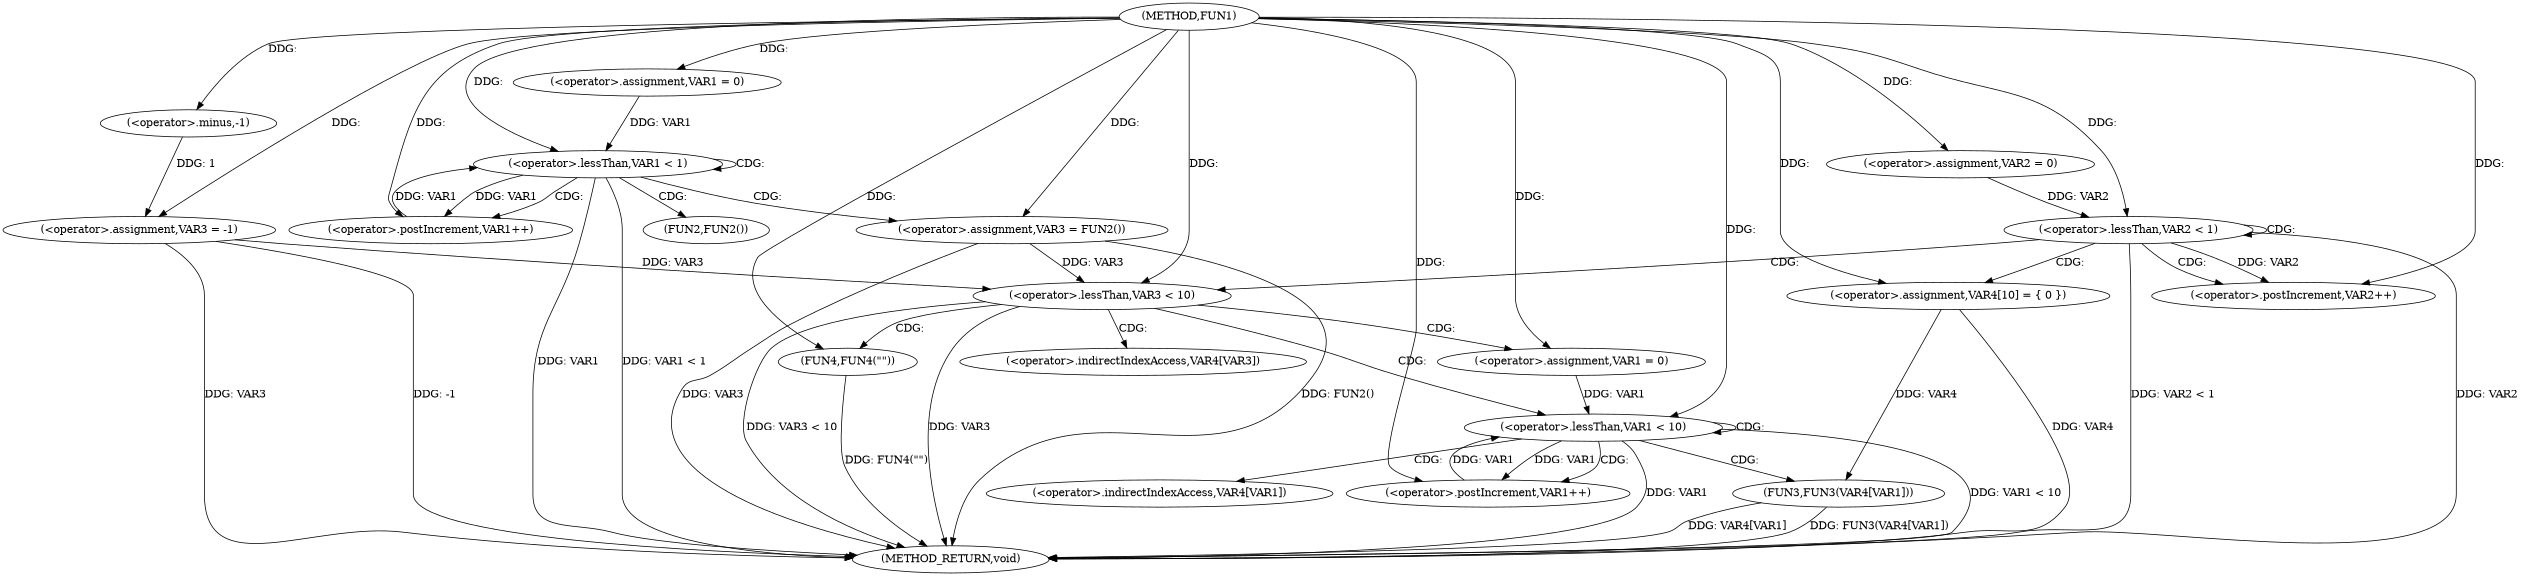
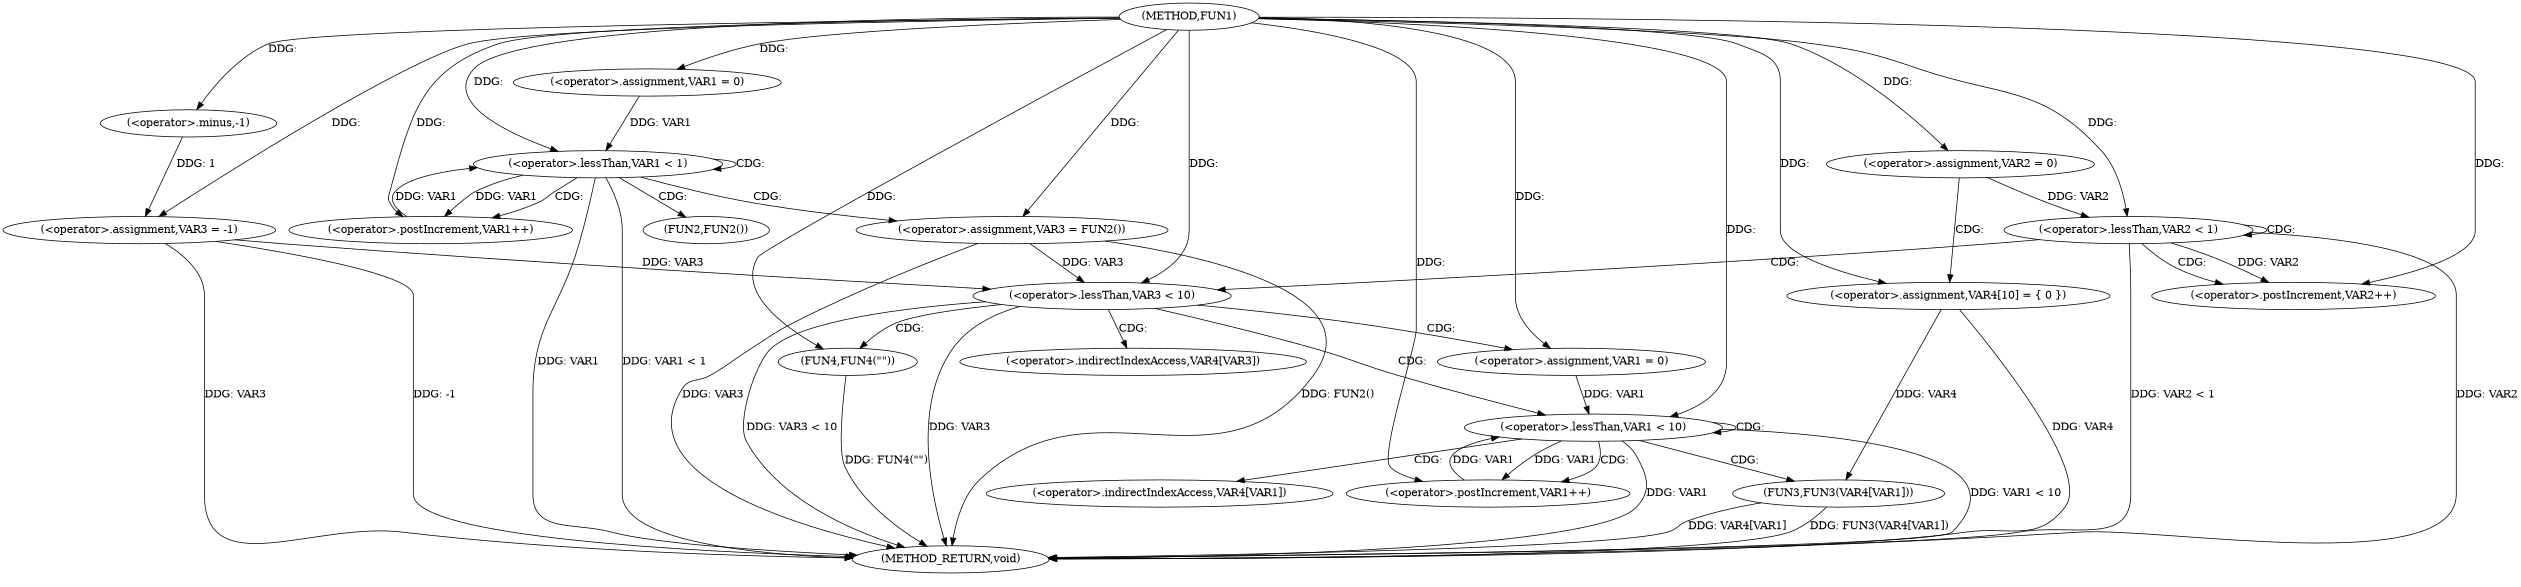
(2044, 262) -> (1955, 226)
